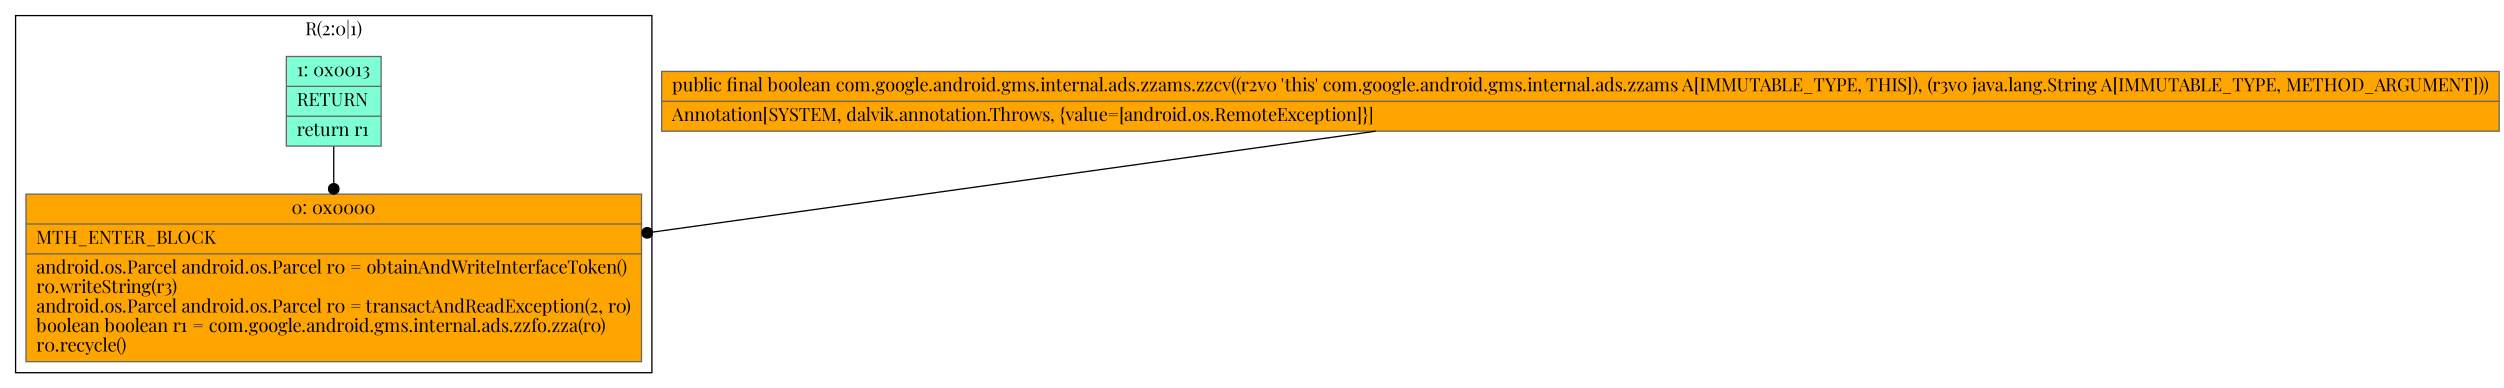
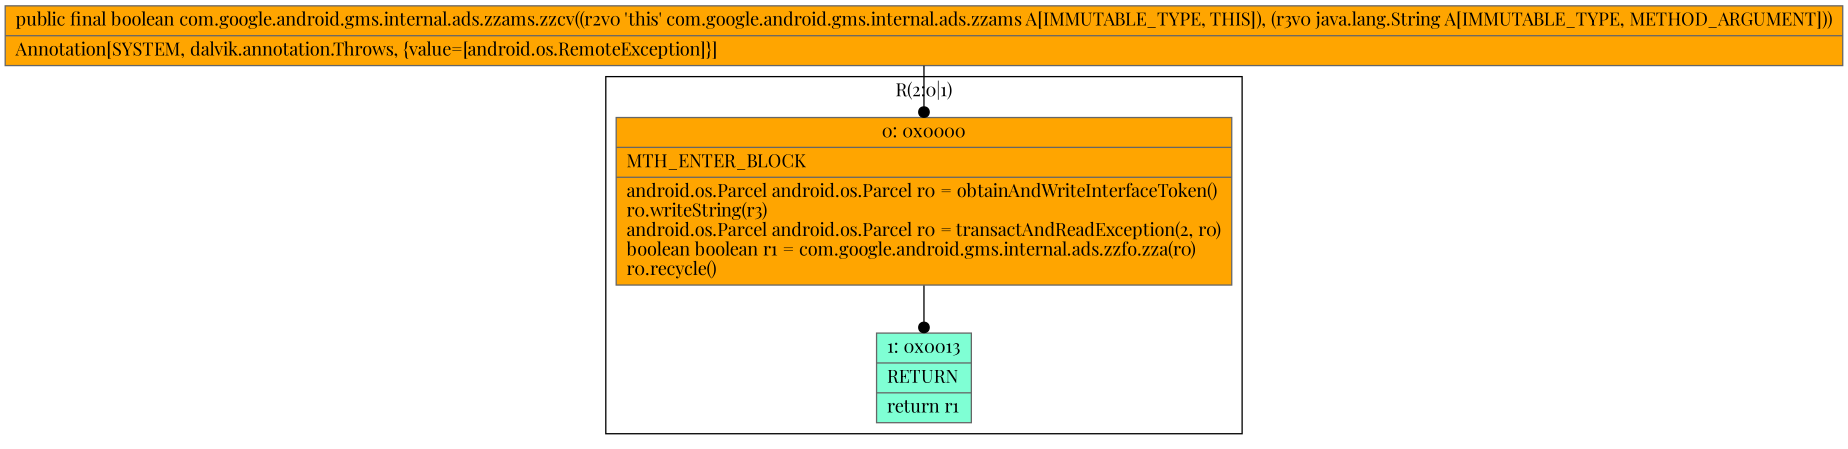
(334, 165) -> (924, 304)
